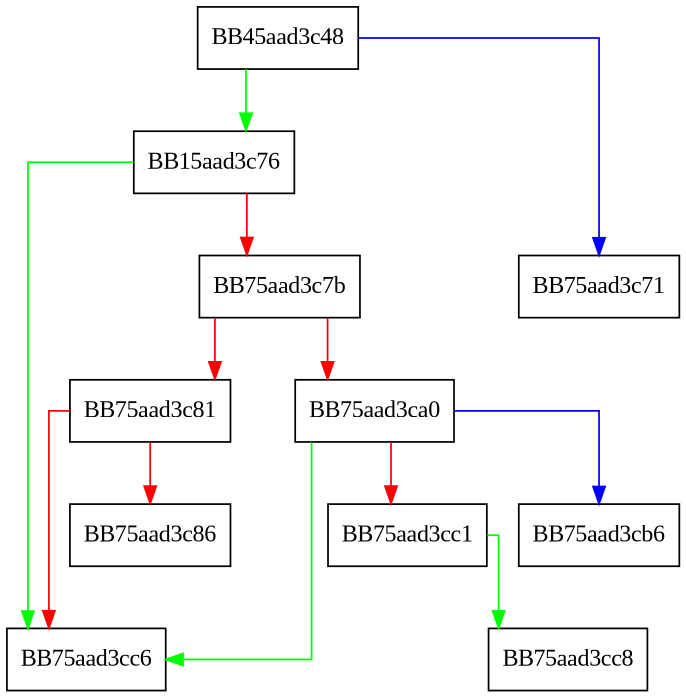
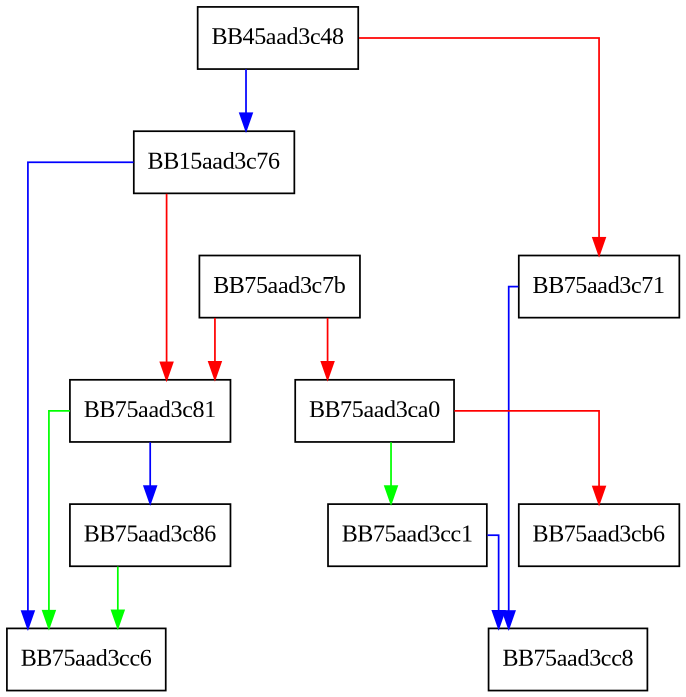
(579, 38) -> (579, 38)
(246, 91) -> (246, 91)
(247, 216) -> (167, 278)
(28, 334) -> (28, 334)
(565, 411) -> (565, 411)
none -> (509, 444)
(150, 464) -> (150, 464)
(391, 464) -> (391, 464)
(49, 500) -> (49, 500)
(499, 567) -> (499, 567)
(312, 615) -> (118, 588)
